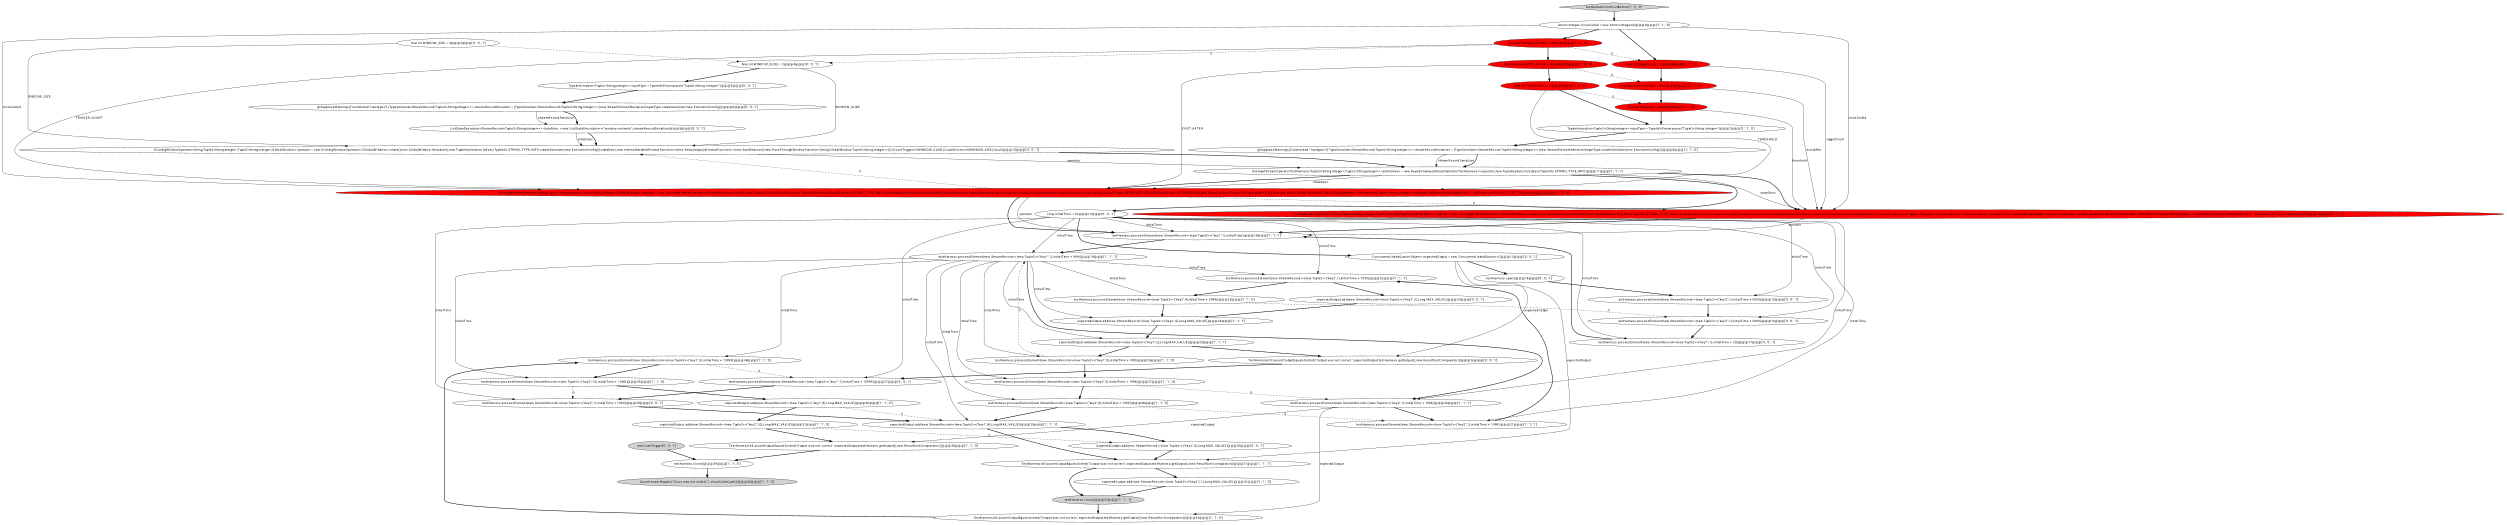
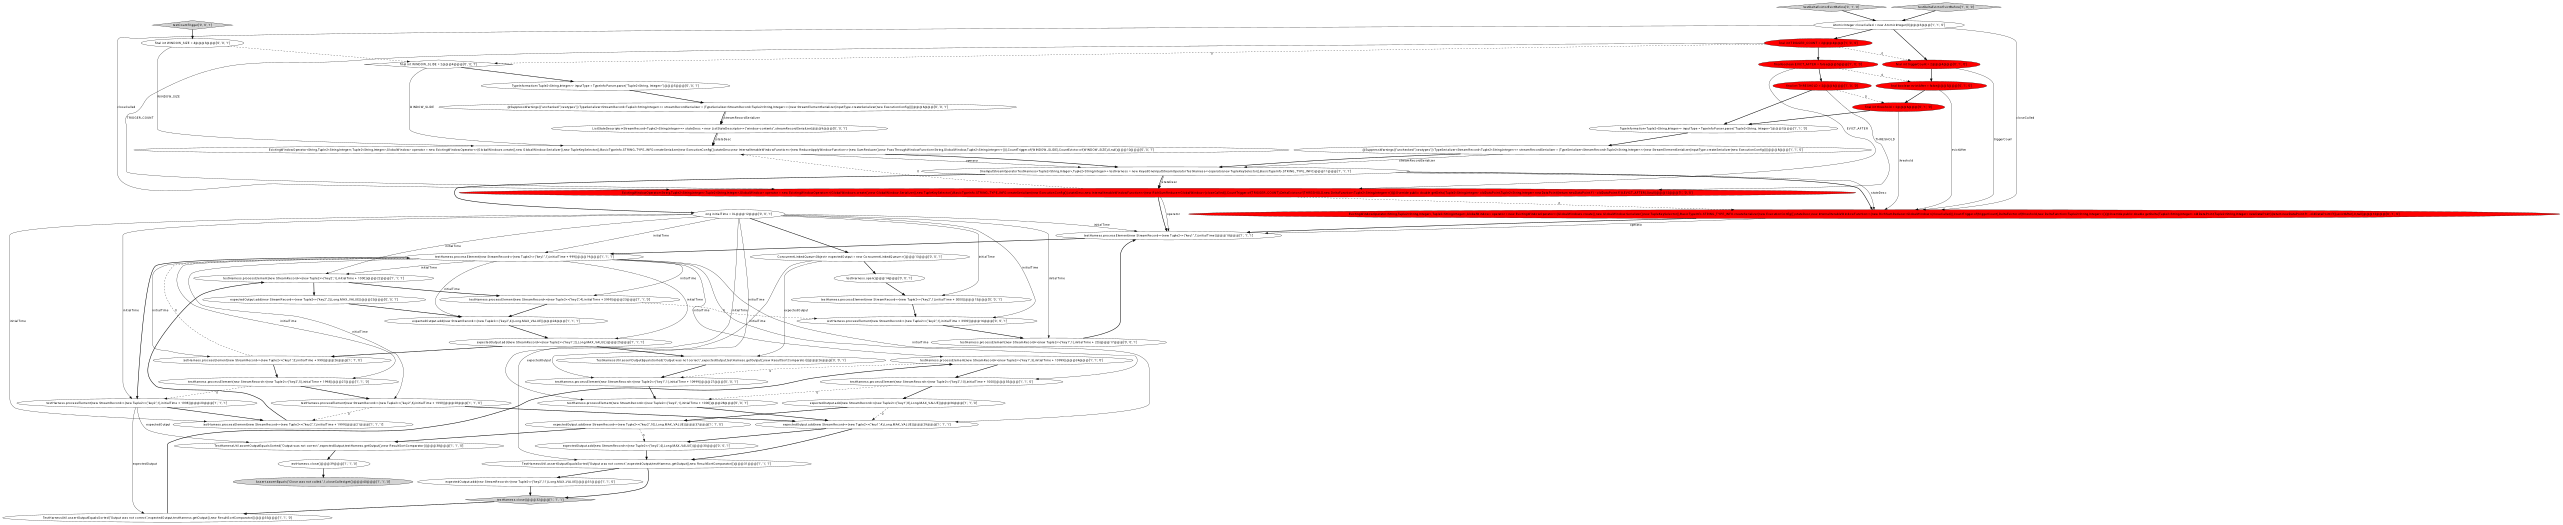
none -> (1831, 7)
(780, 64) -> (439, 64)
(656, 446) -> (193, 25)
(680, 454) -> (193, 33)
(1098, 500) -> (530, 500)
